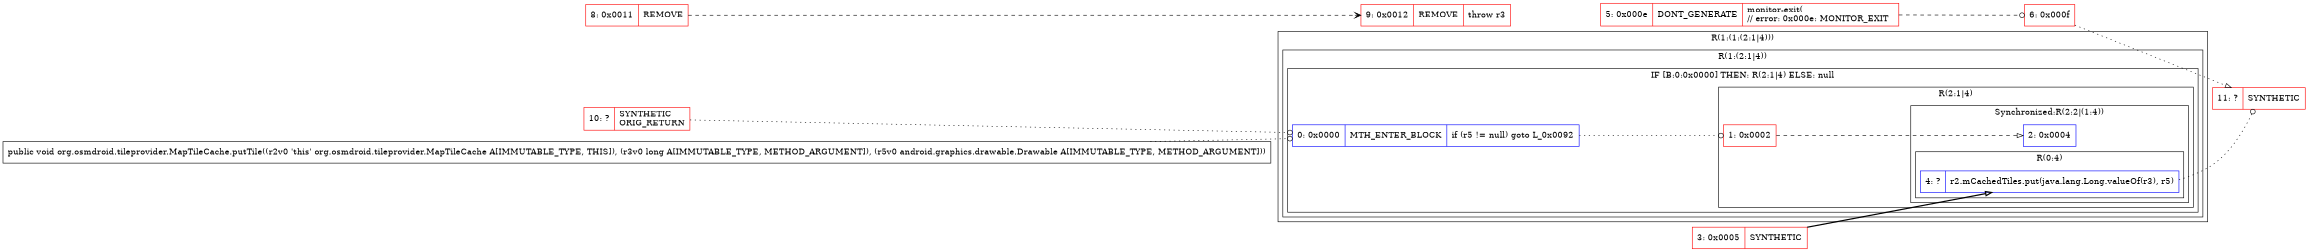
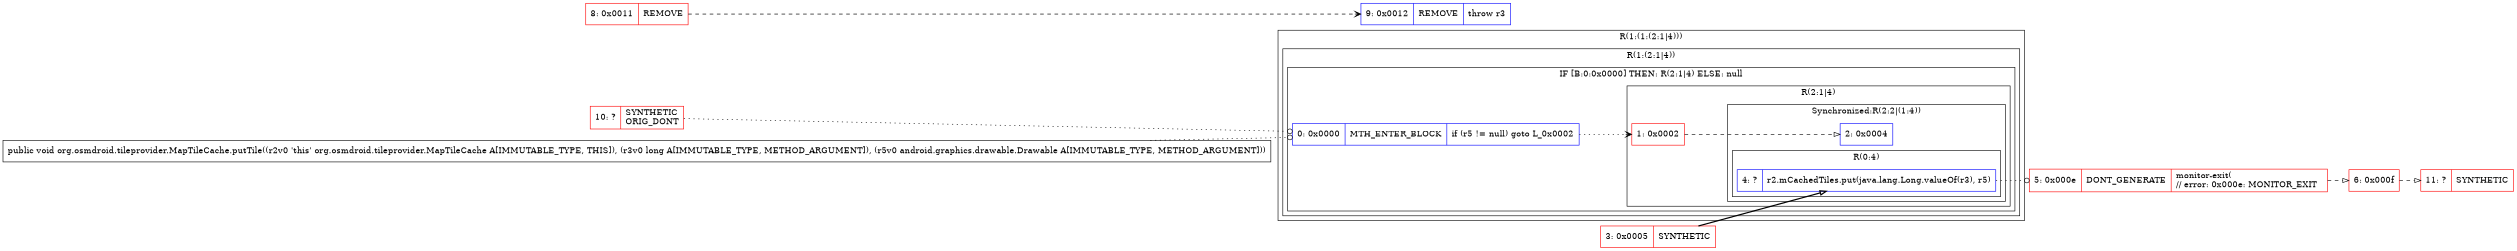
(1436, 15) -> (1436, 14)
(1959, 15) -> (2335, 180)
(2150, 55) -> (2407, 180)
(652, 123) -> (652, 122)
(1513, 135) -> (1513, 134)
(1649, 136) -> (1602, 134)
(2223, 156) -> (2010, 180)
